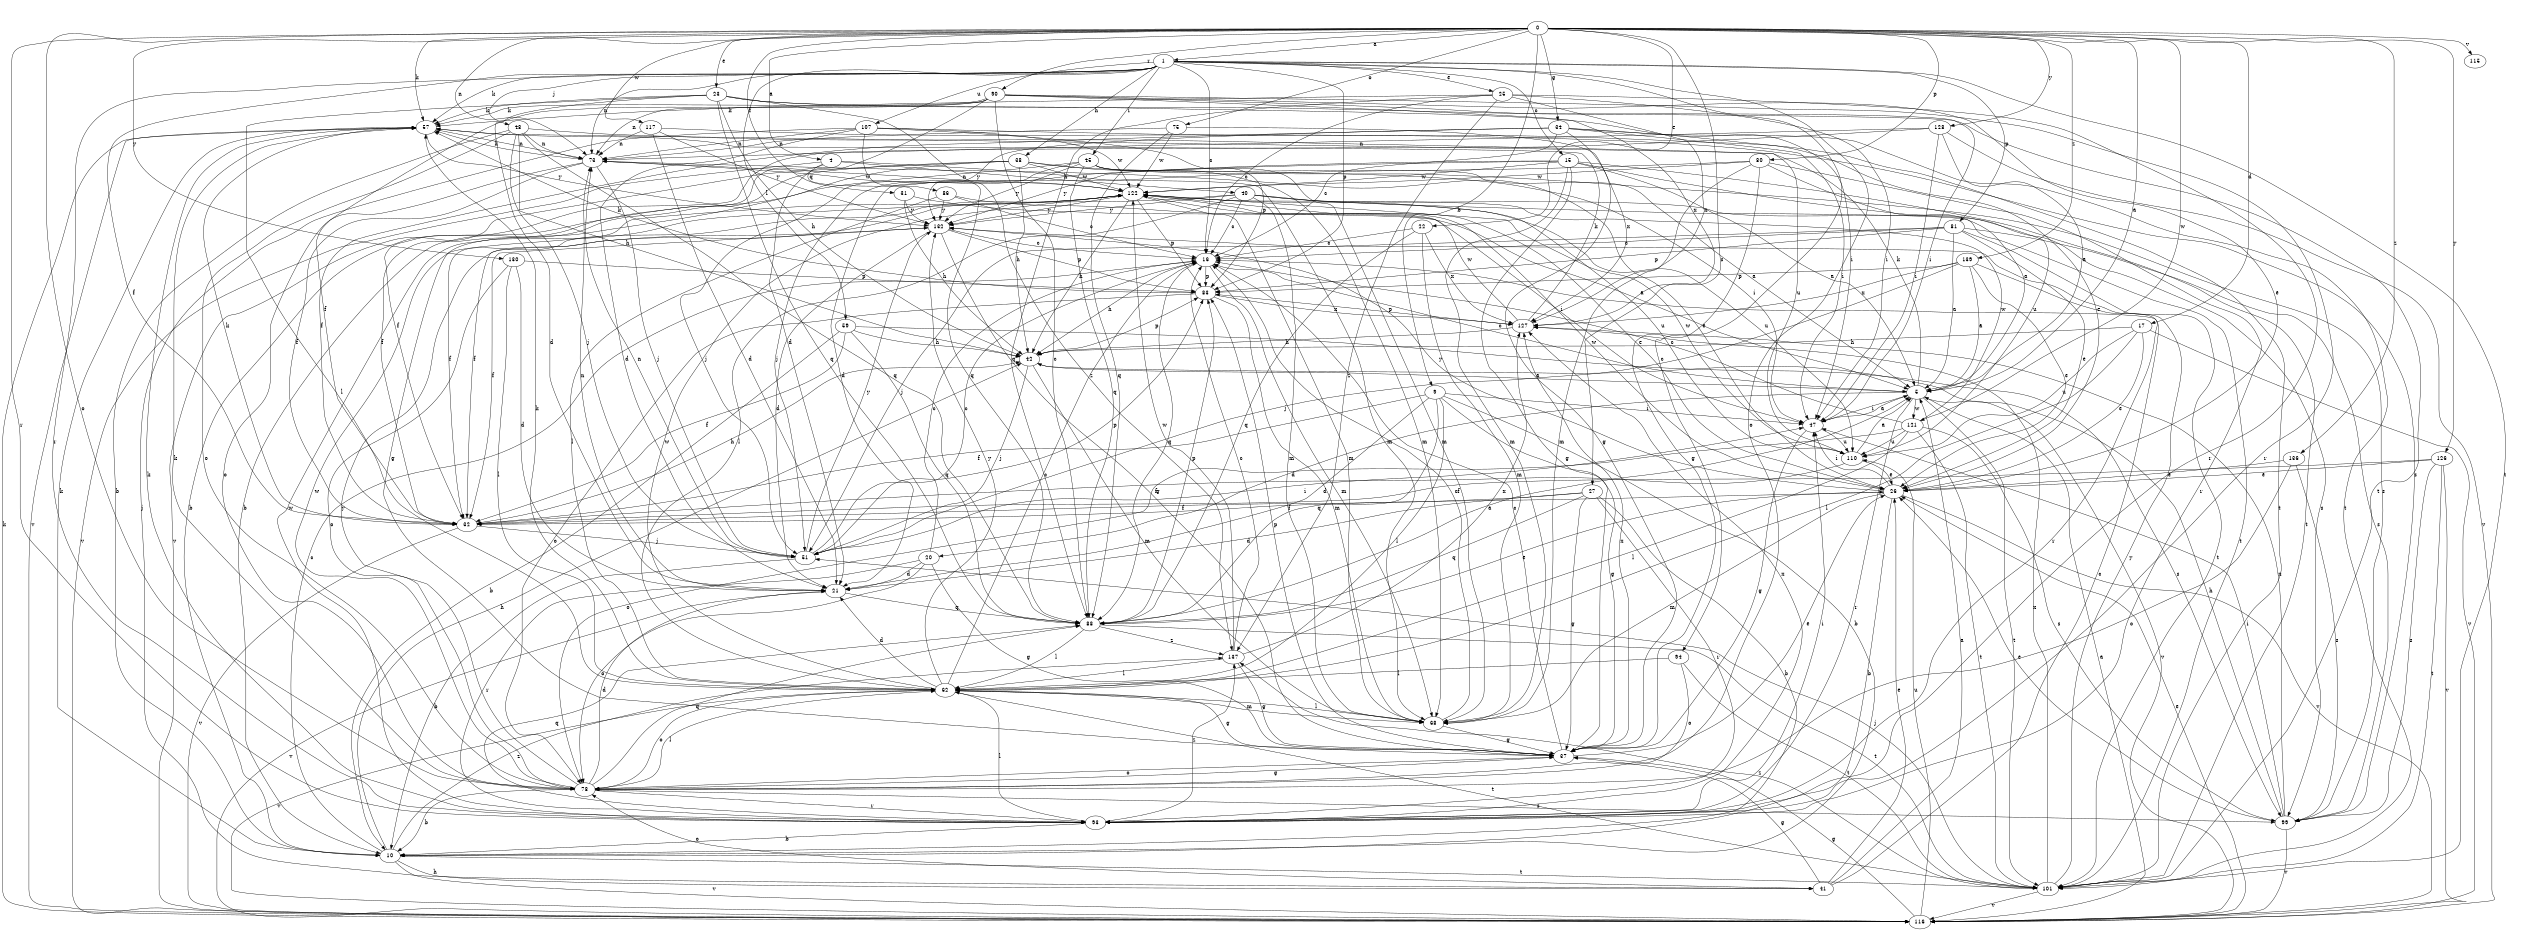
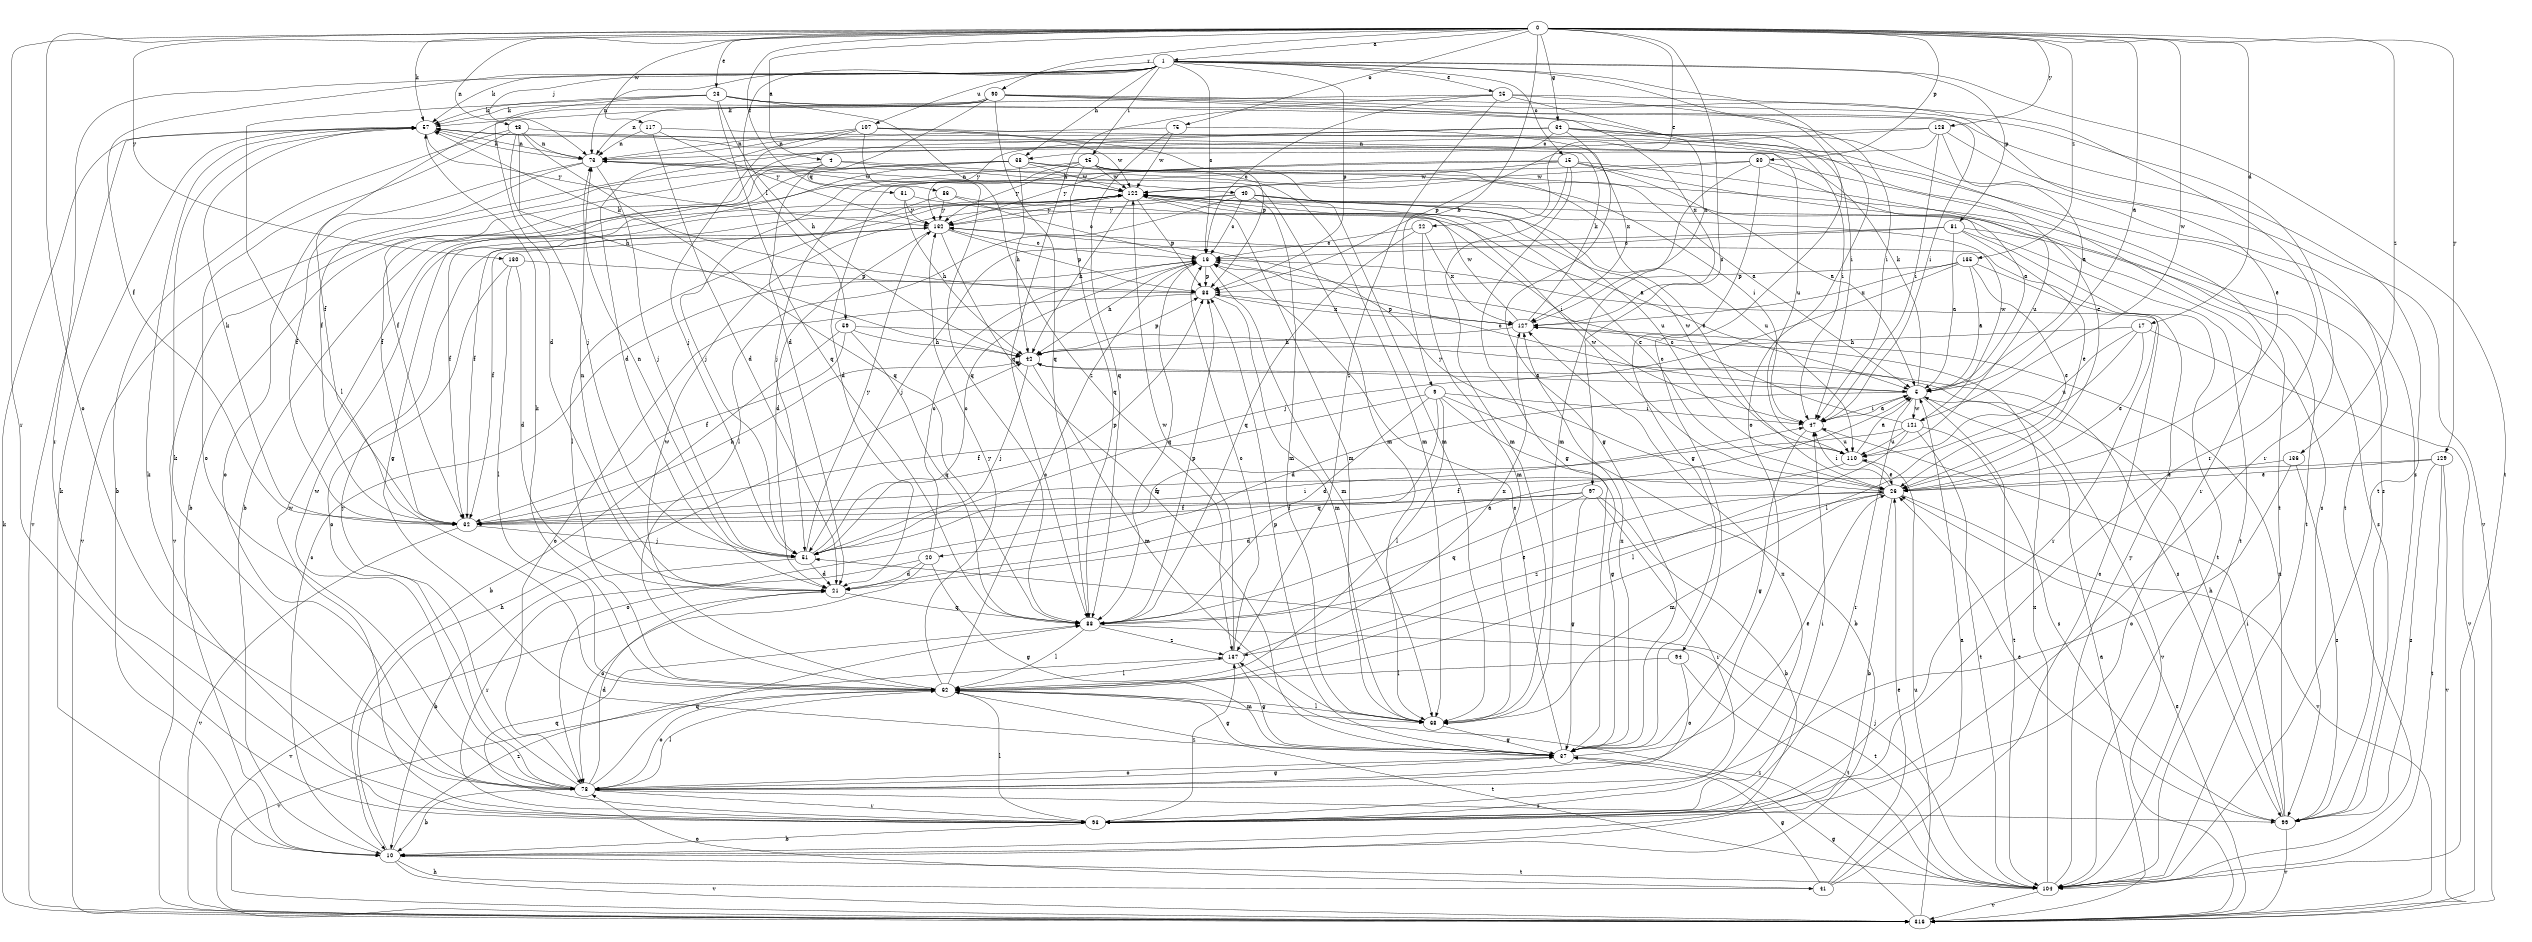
(2475, 61) -> none
(1377, 167) -> (1295, 153)
none -> (1110, 176)
(1600, 258) -> (1549, 156)
(1967, 260) -> (1967, 260)
(1055, 359) -> (1055, 359)
(2442, 459) -> (2442, 459)
(1420, 460) -> none
(1592, 492) -> (1592, 492)
none -> (1563, 564)
(885, 648) -> (819, 573)
(377, 872) -> (672, 305)
(2048, 889) -> (2048, 889)
(1920, 922) -> (1920, 922)
